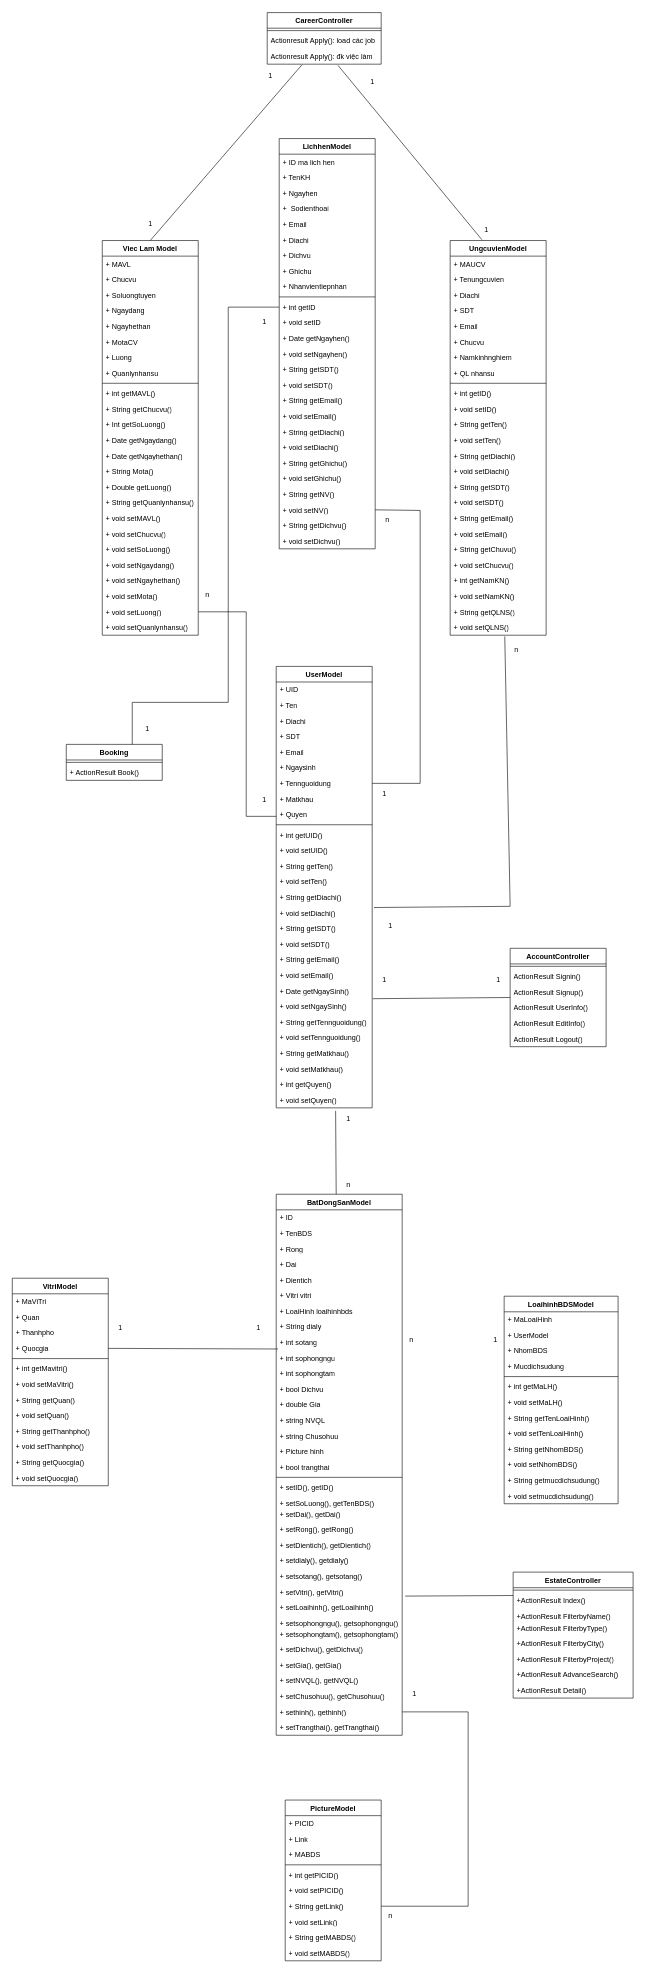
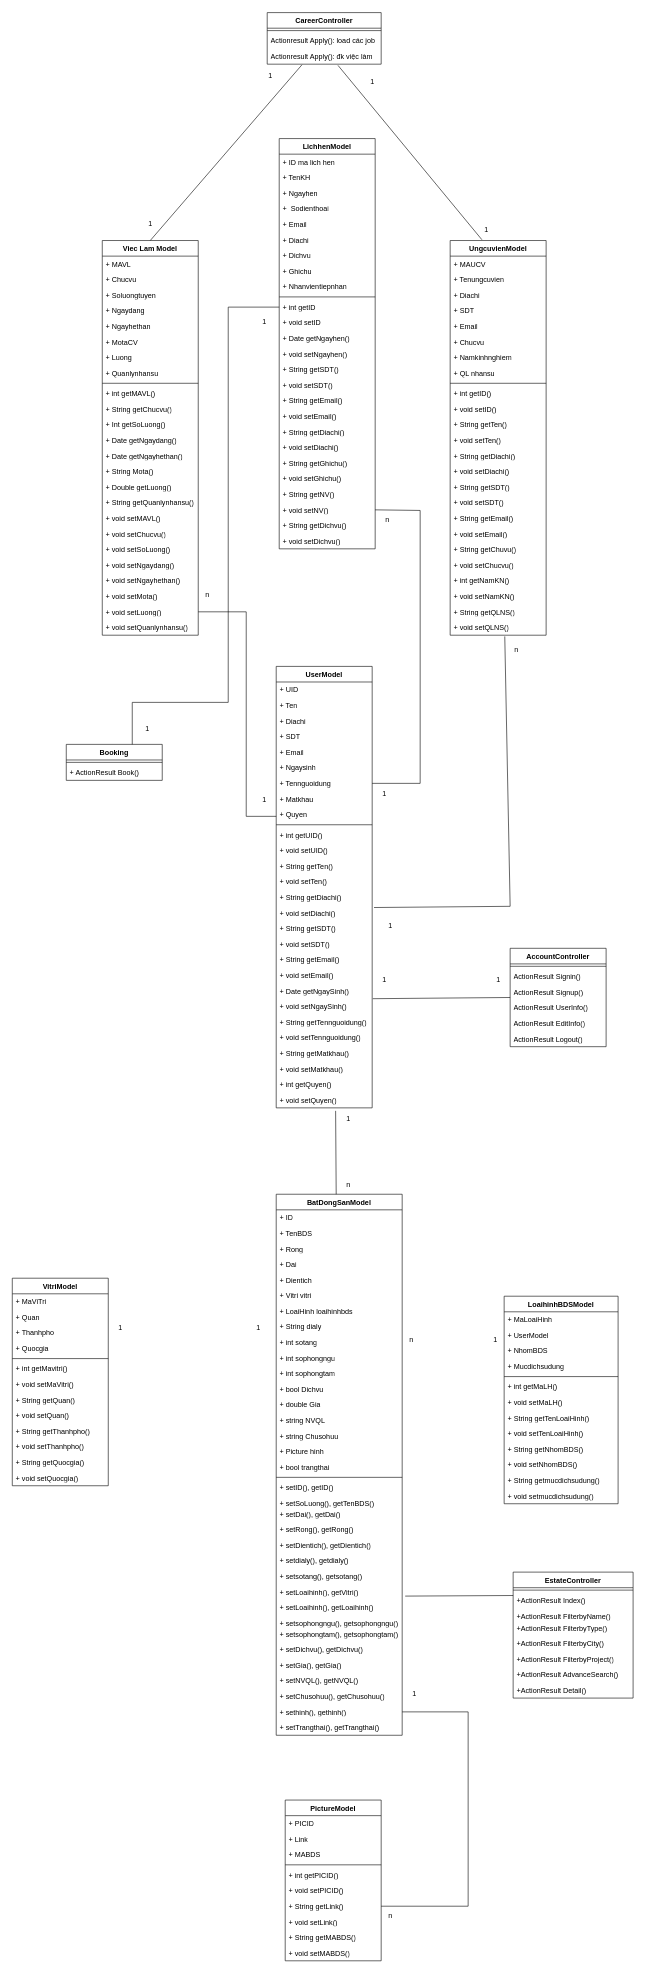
(192, 1349) -> none
(322, 1593) -> (328, 1593)
